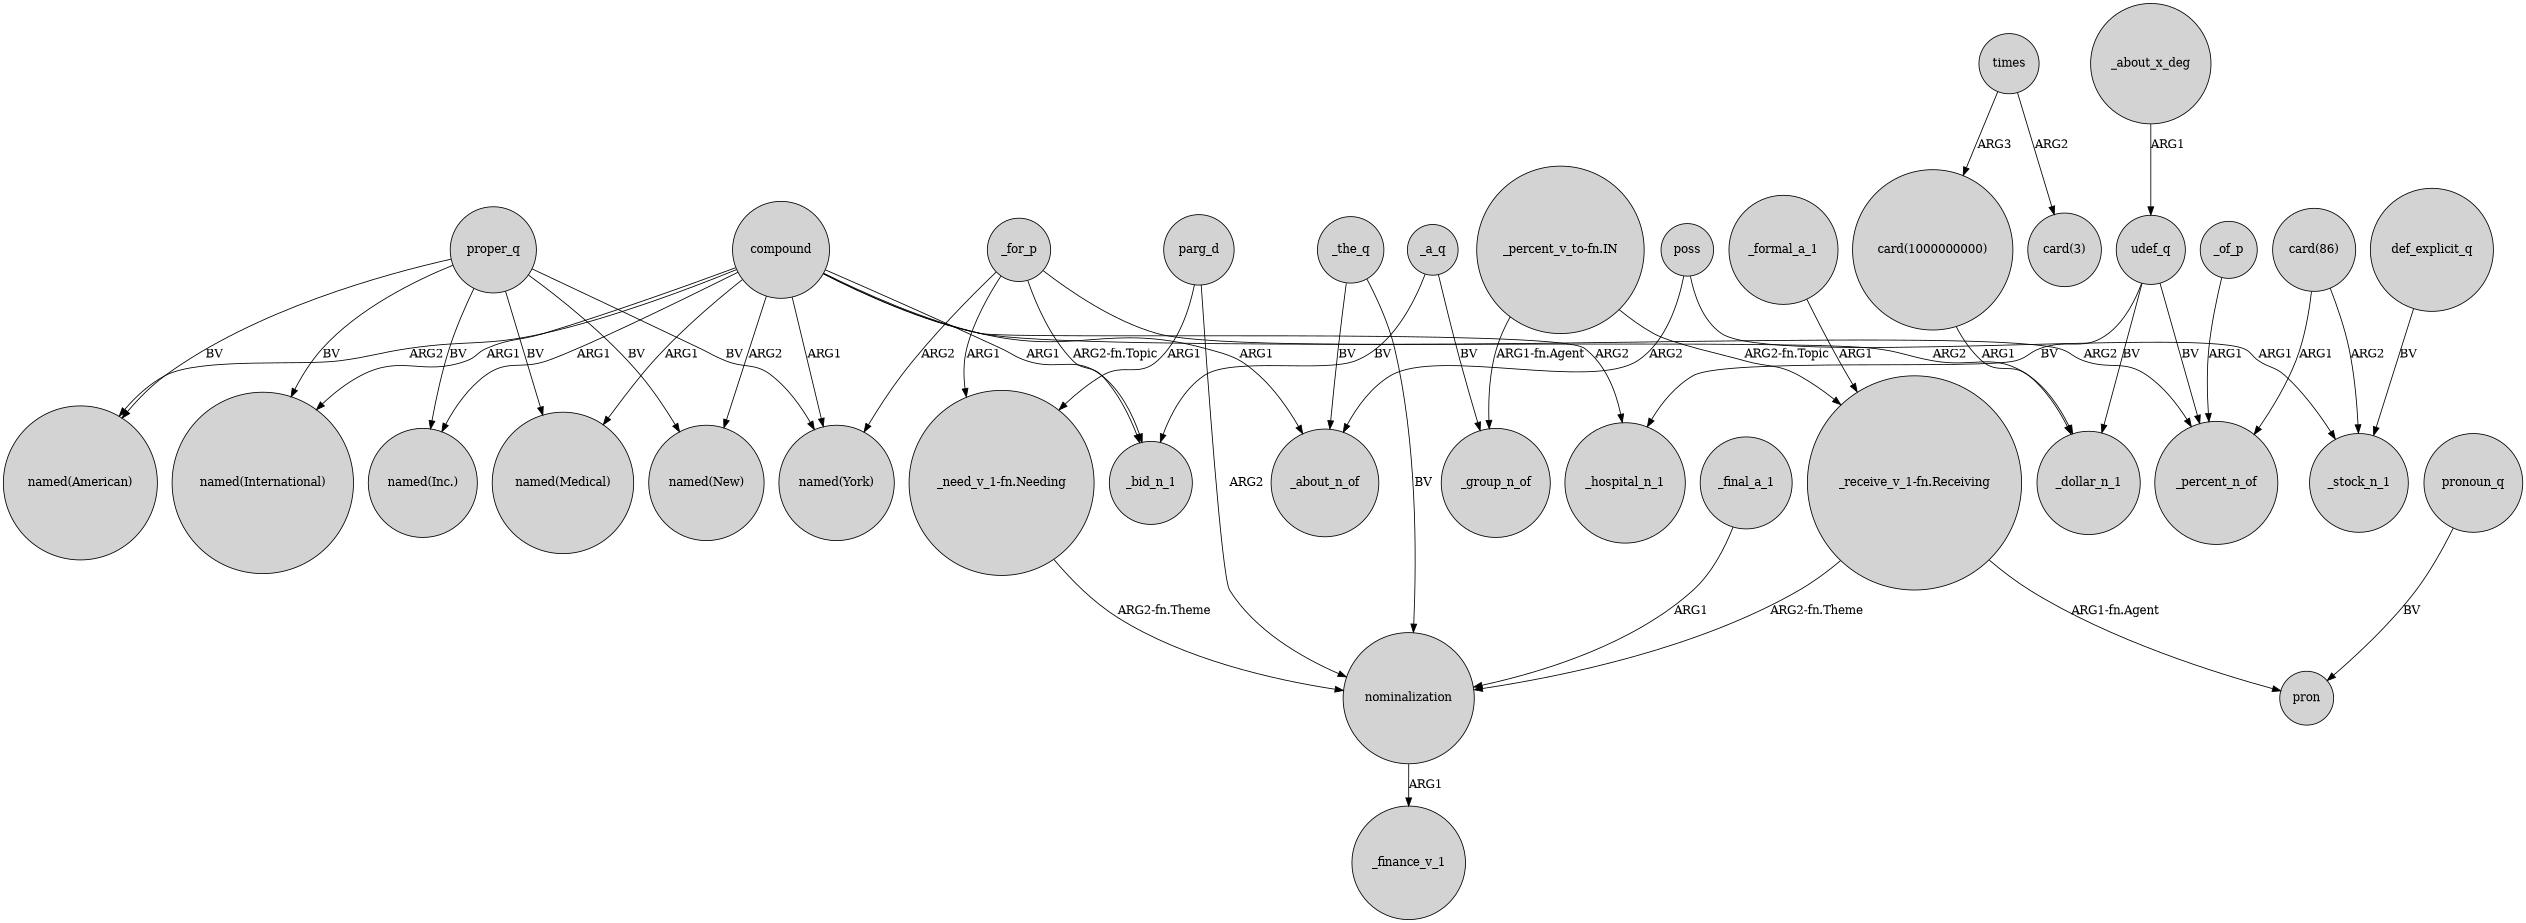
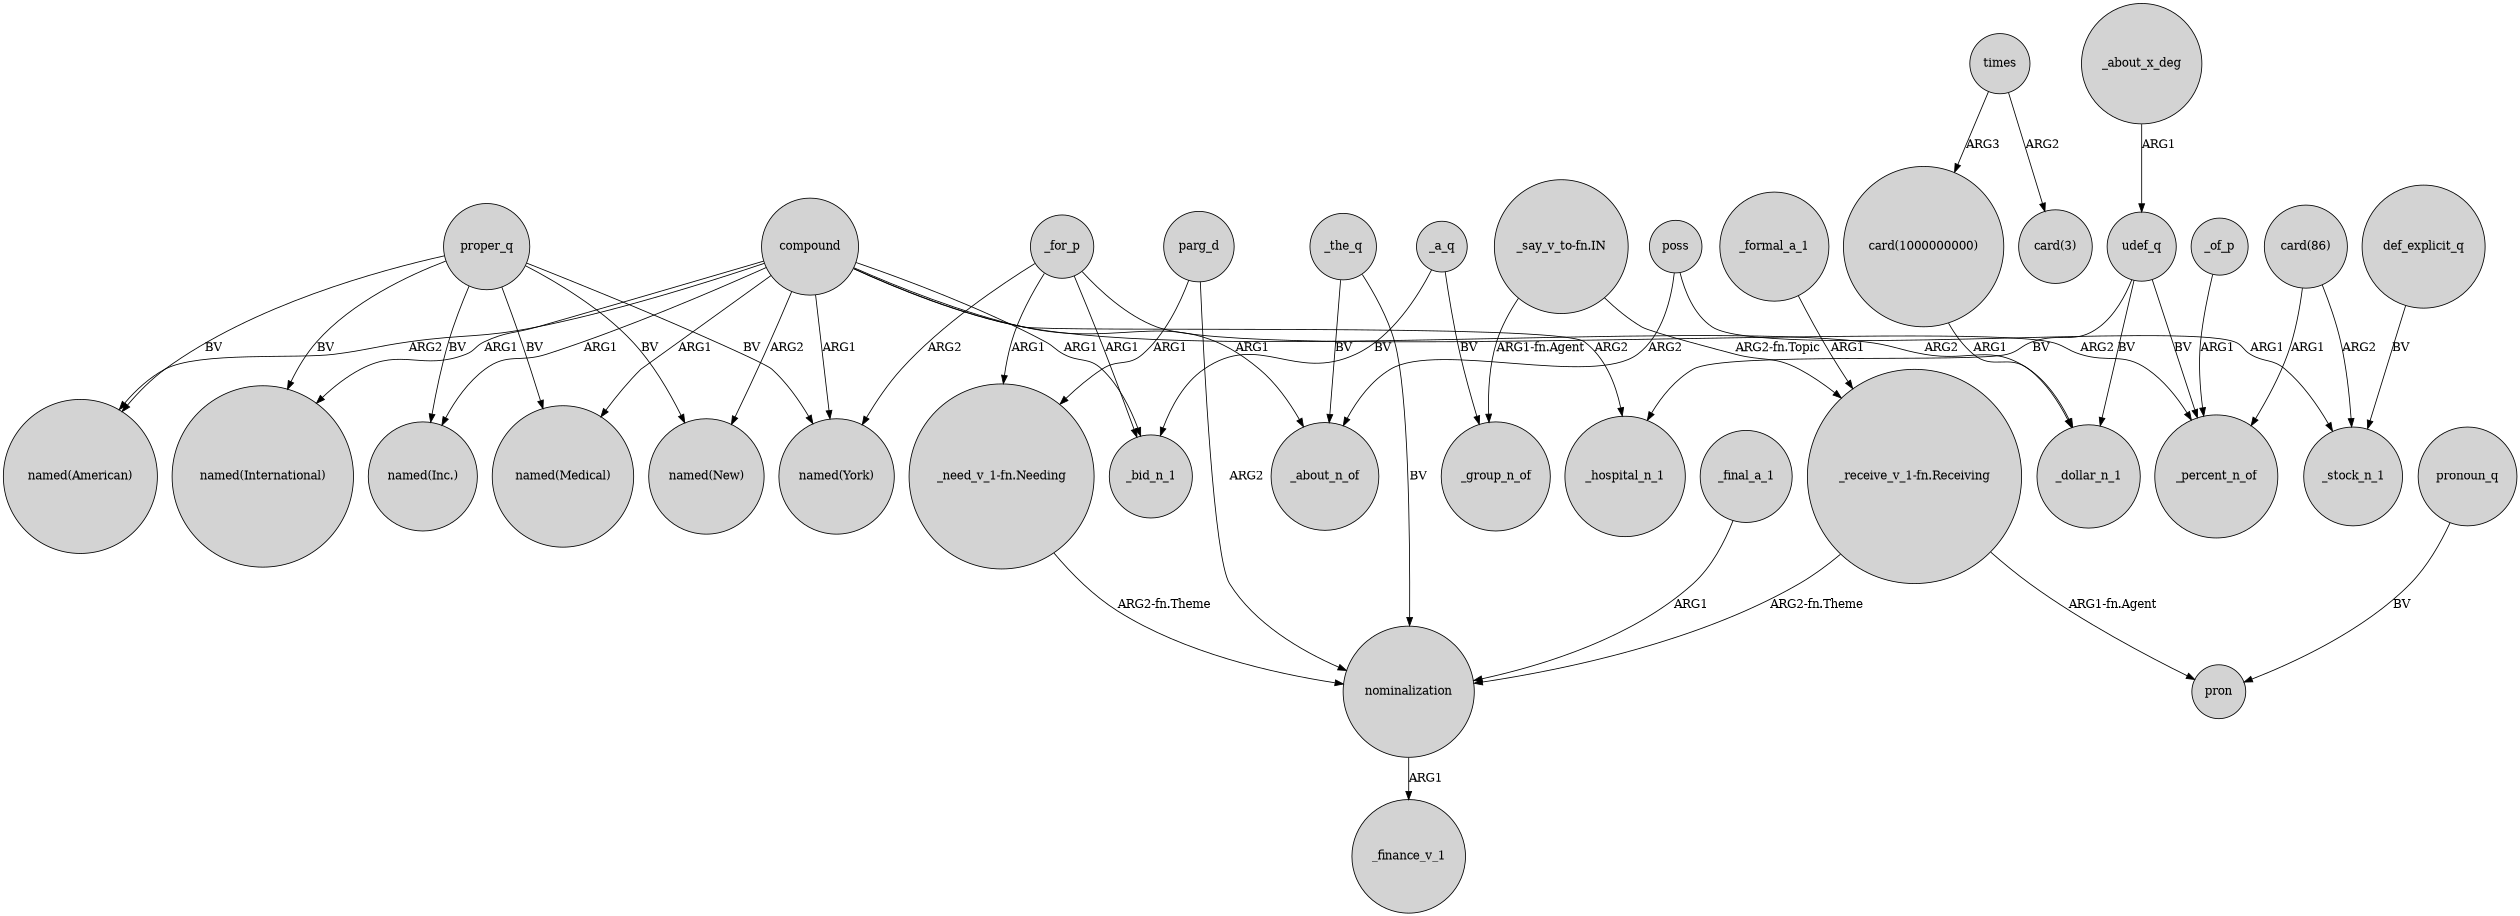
(1560, 250) -> (1561, 247)
(1115, 355) -> (1122, 348)
